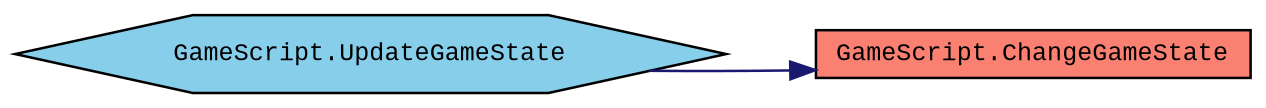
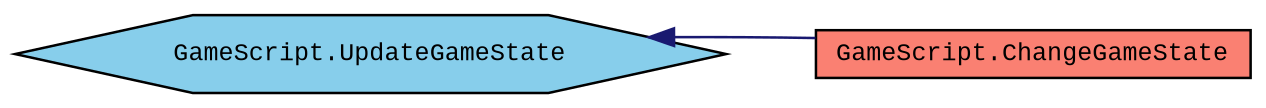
(720, 71) -> (745, 37)
